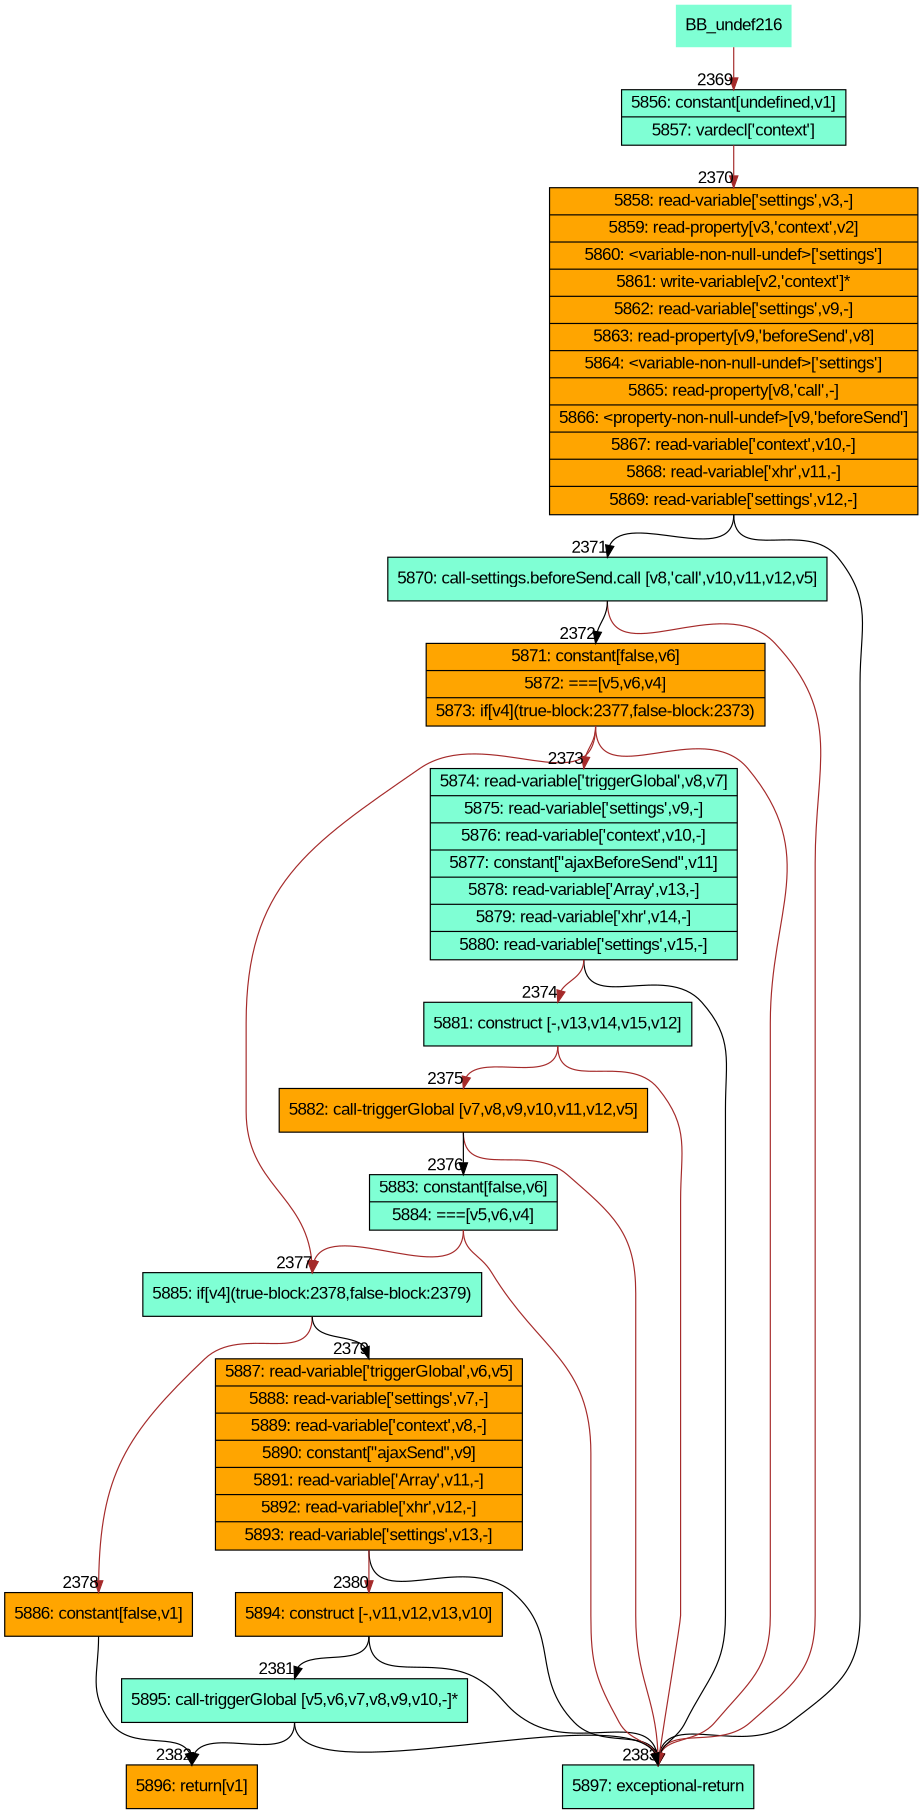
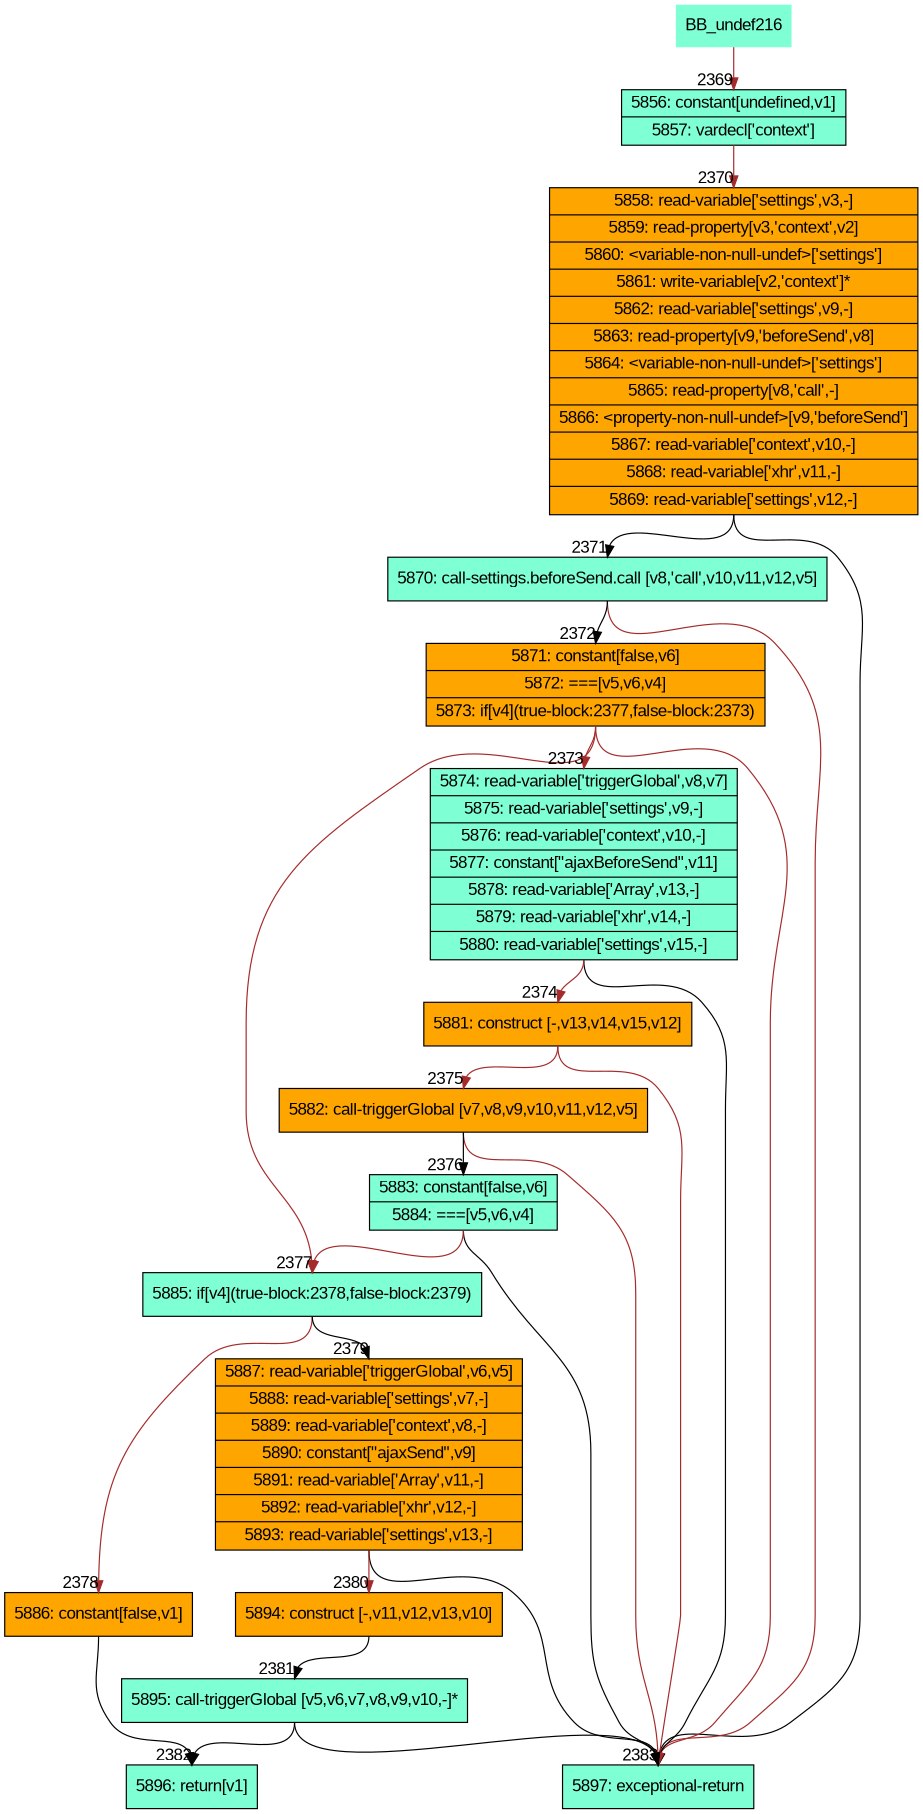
(558, 1024) -> (558, 1024)
(591, 1483) -> (591, 1483)
(507, 1704) -> none
(192, 1787) -> (192, 1787)
